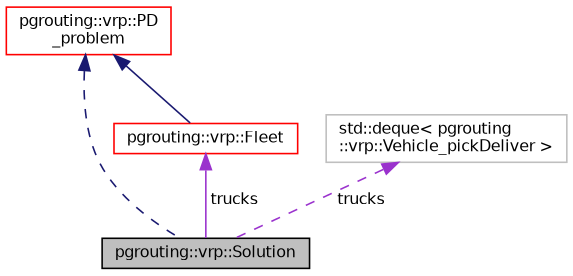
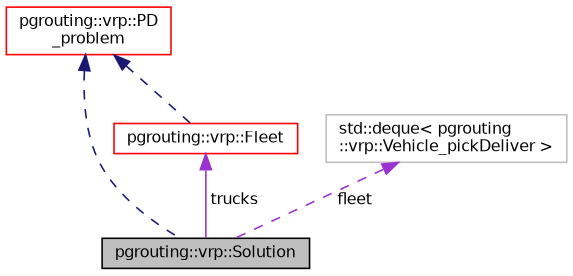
(158, 94) -> (158, 94)
(359, 200) -> (352, 200)
